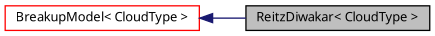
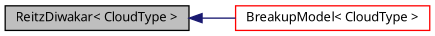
(229, 18) -> (219, 18)
